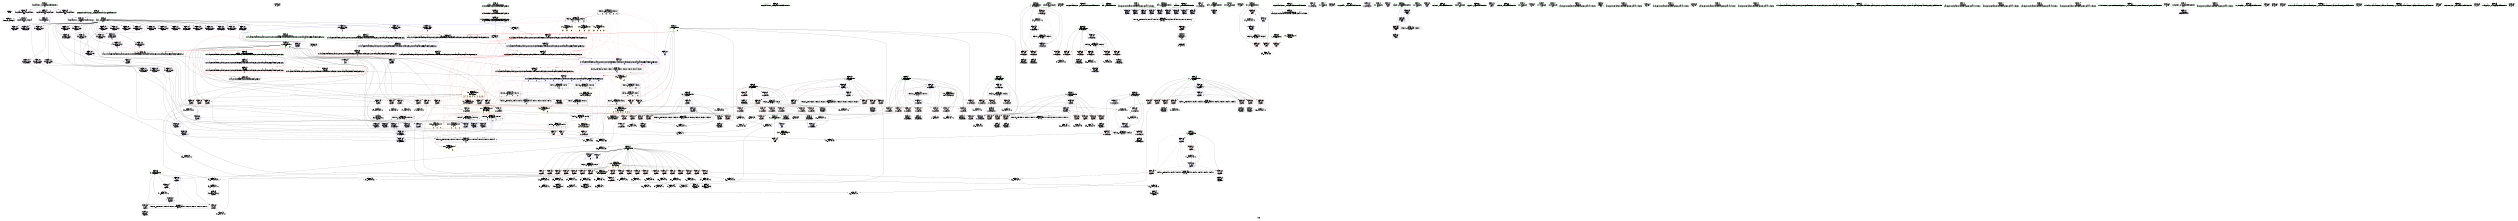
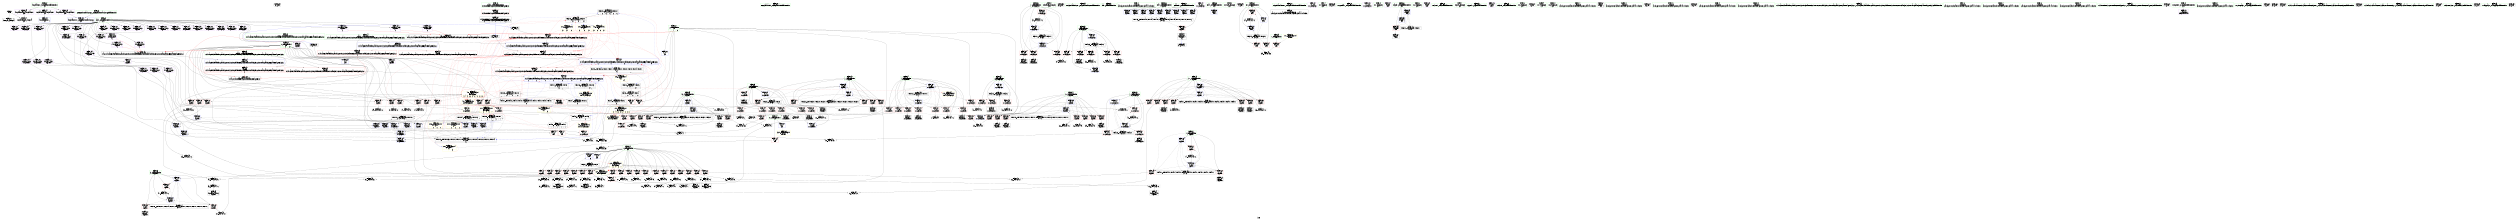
(378, 118) -> none
